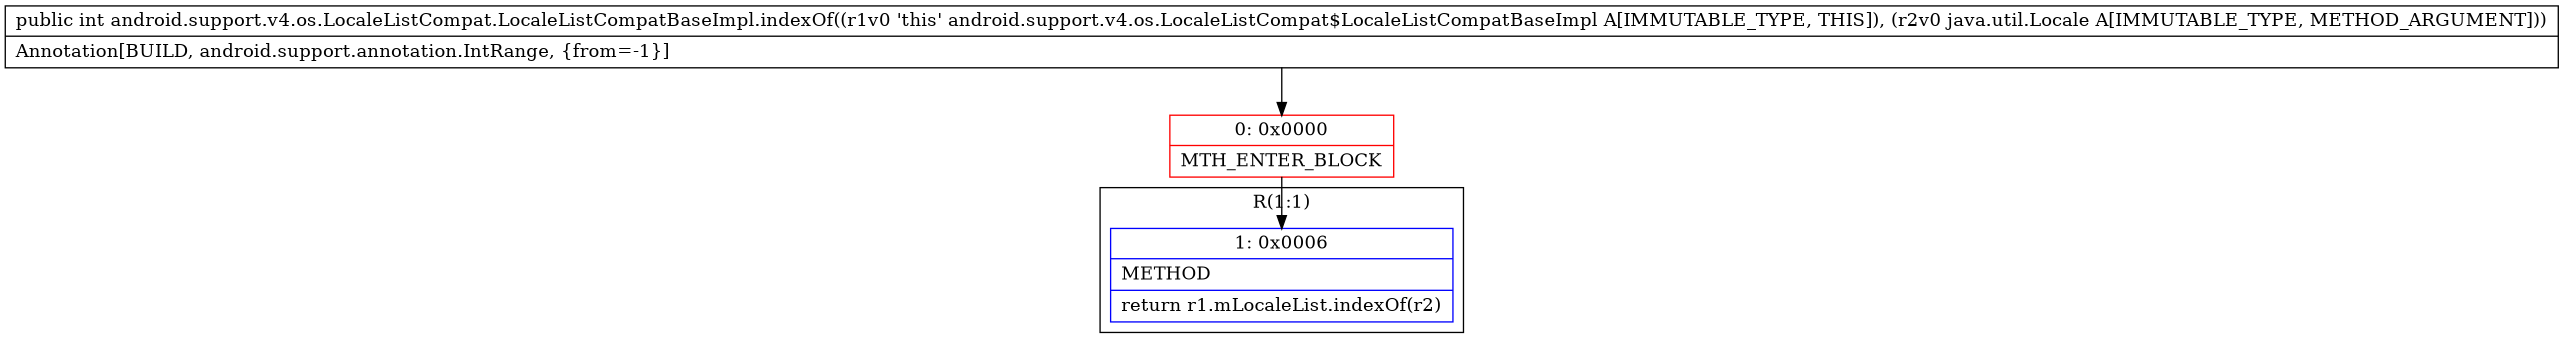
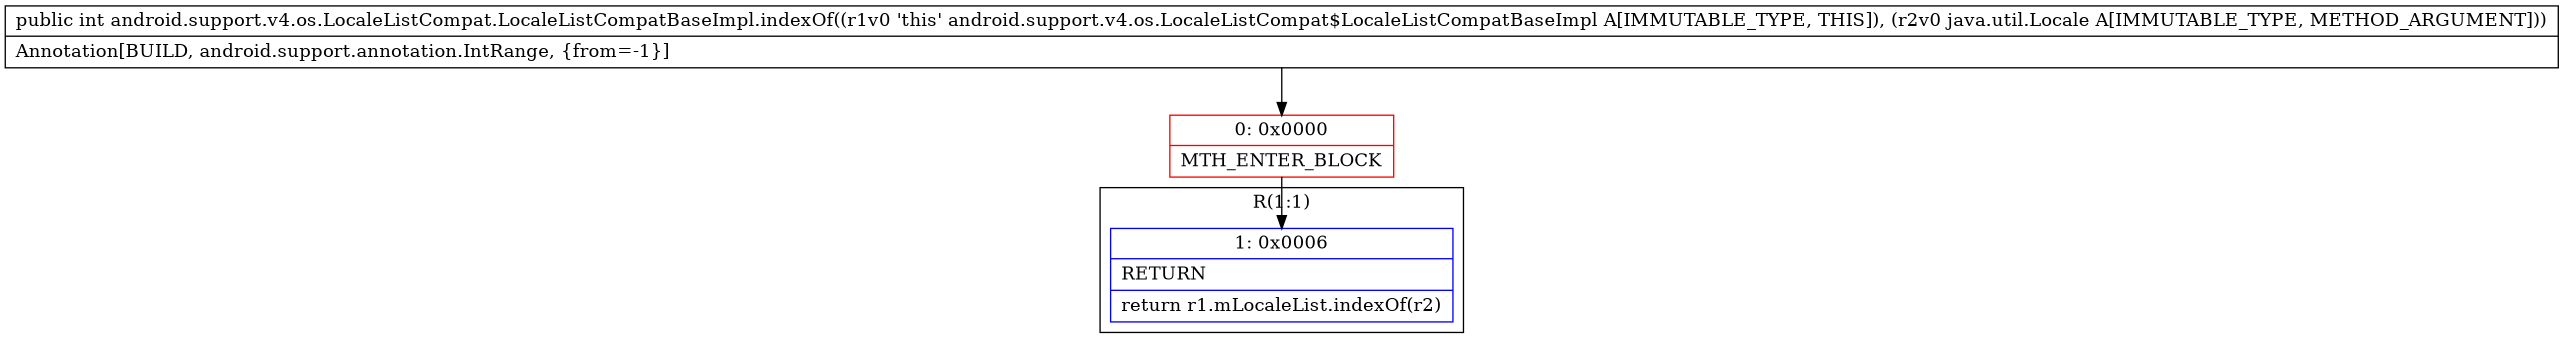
(1167, 274) -> (1164, 274)
